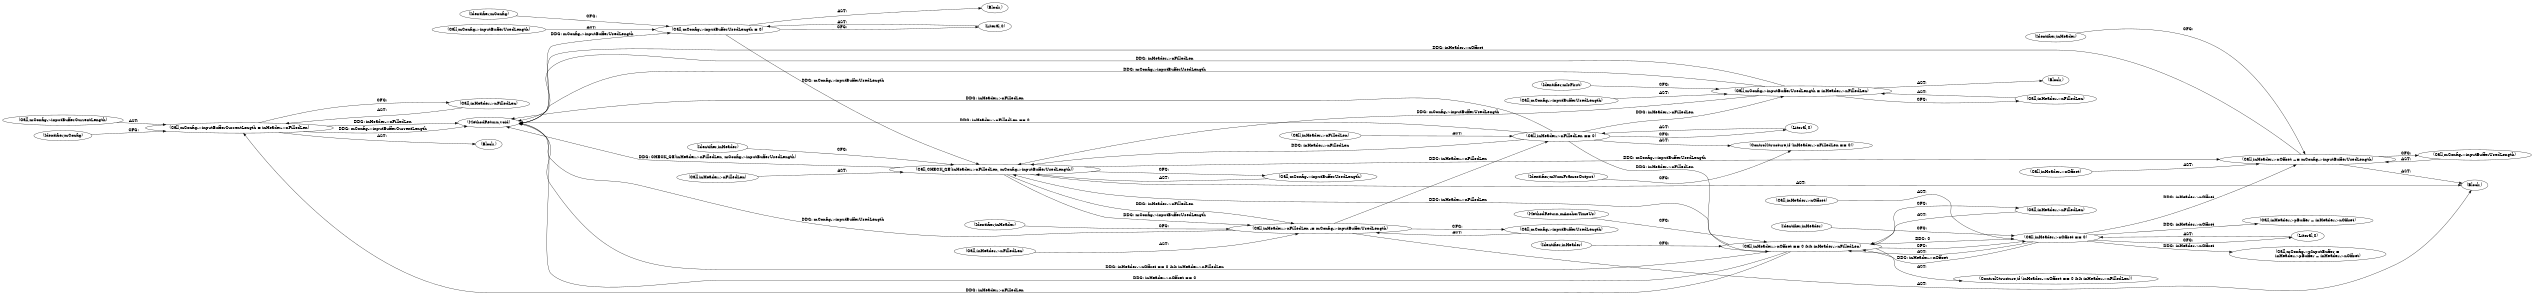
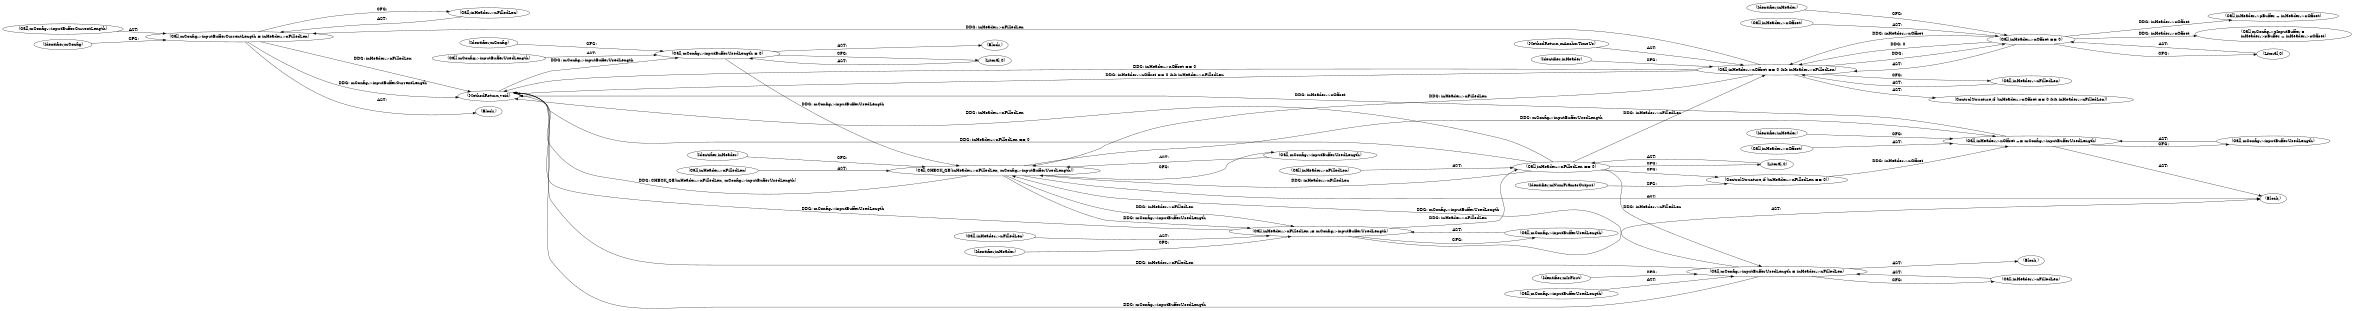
(1665, 140) -> (1652, 169)
(2191, 207) -> (1917, 164)
(1665, 221) -> (1652, 48)
(1923, 246) -> (1898, 54)
